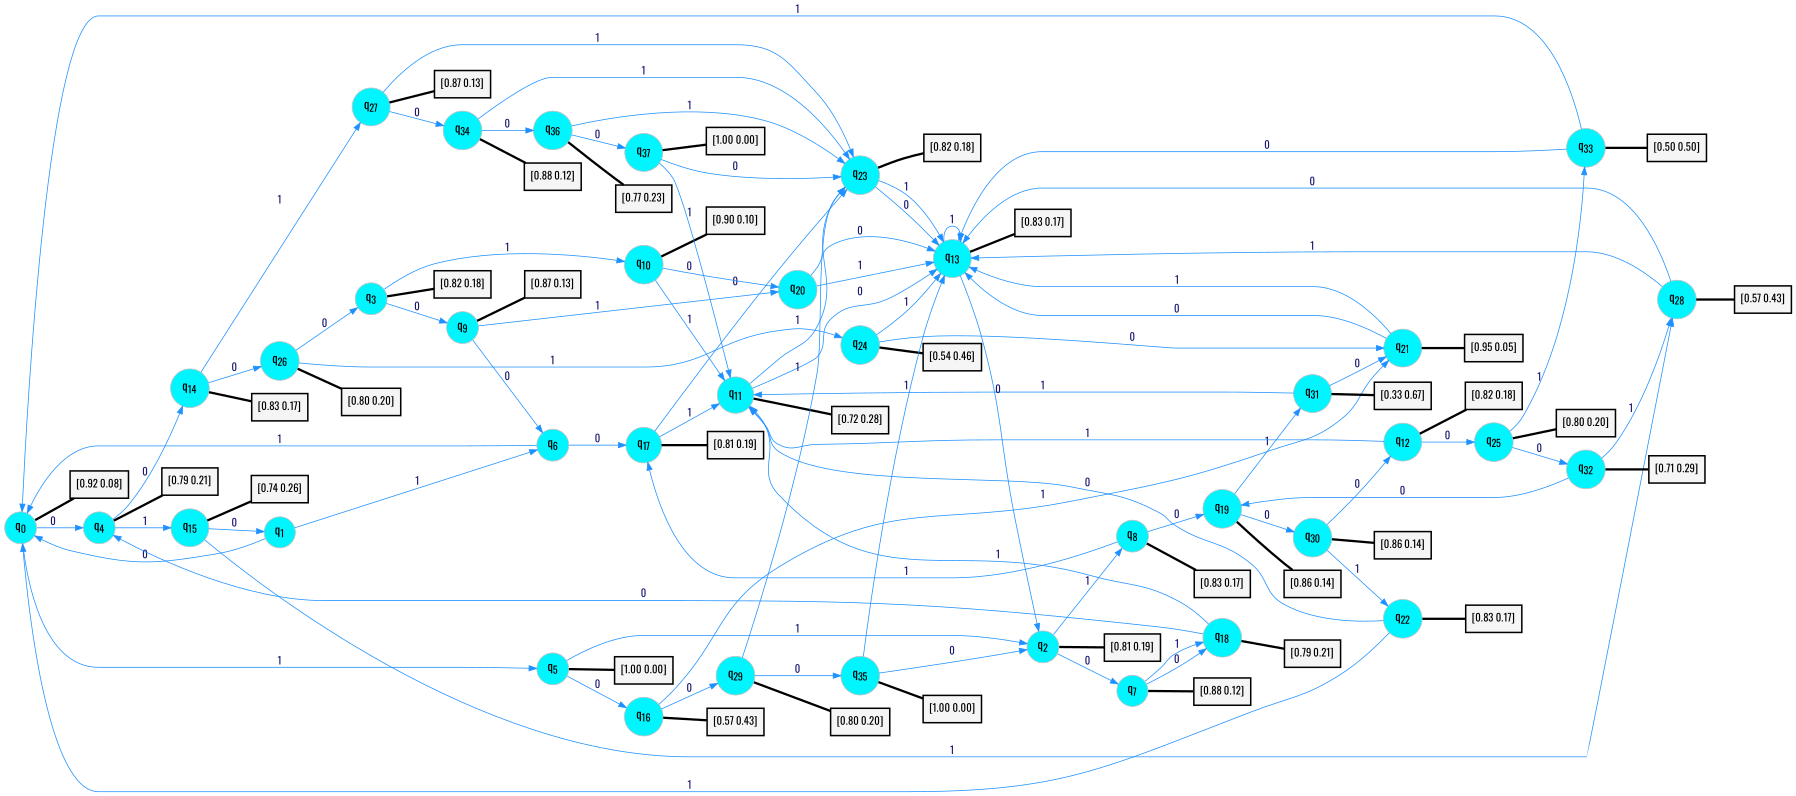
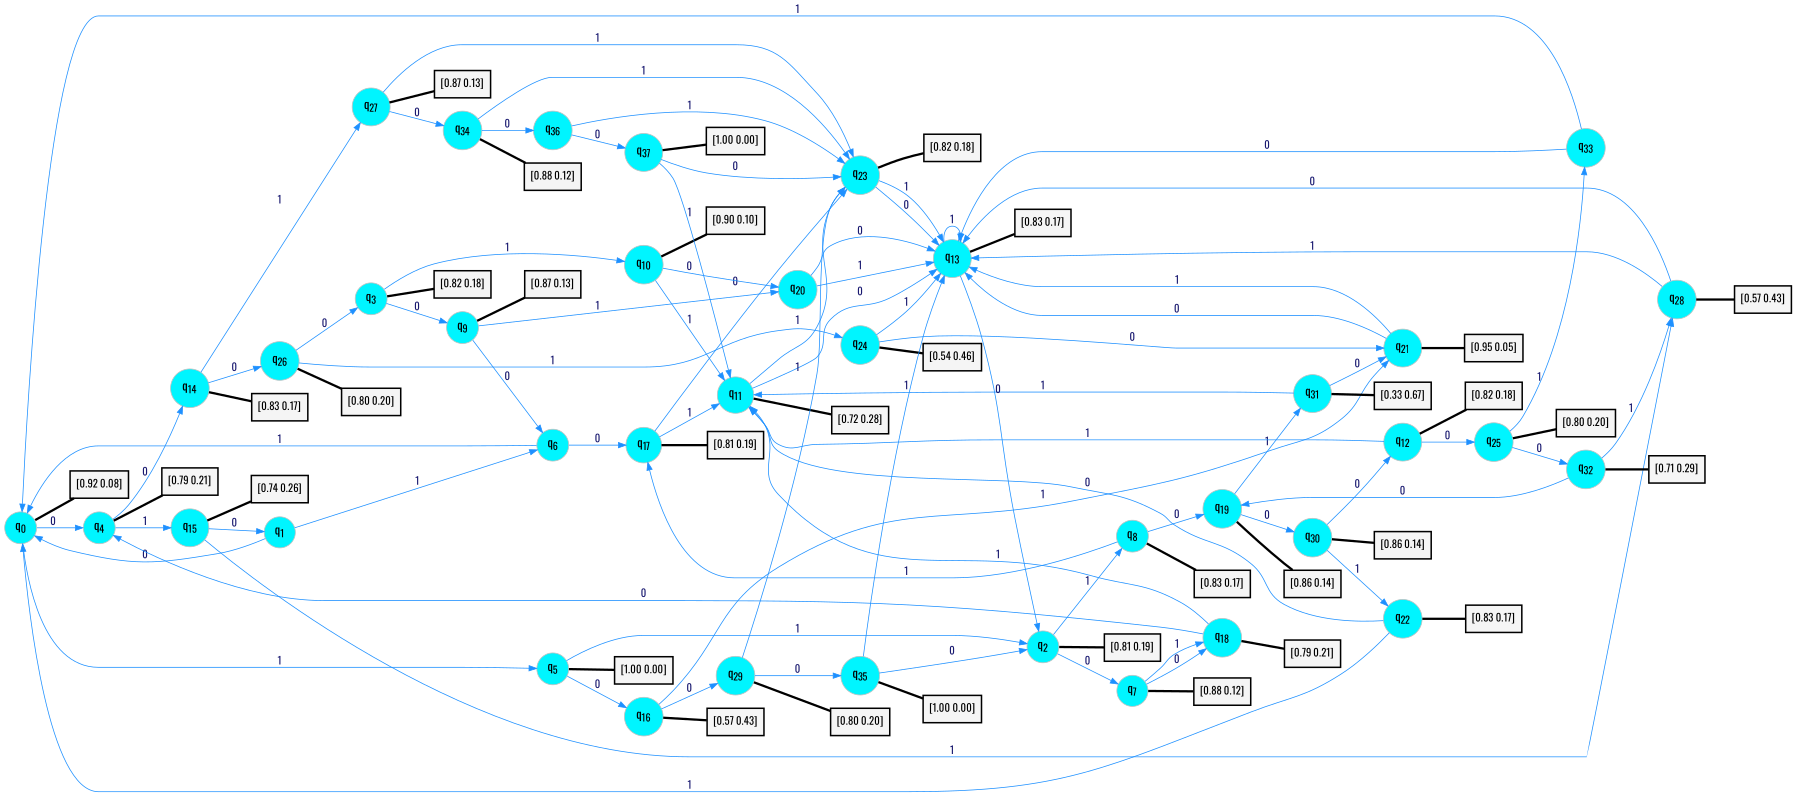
(1677, 148) -> none
(644, 199) -> none
